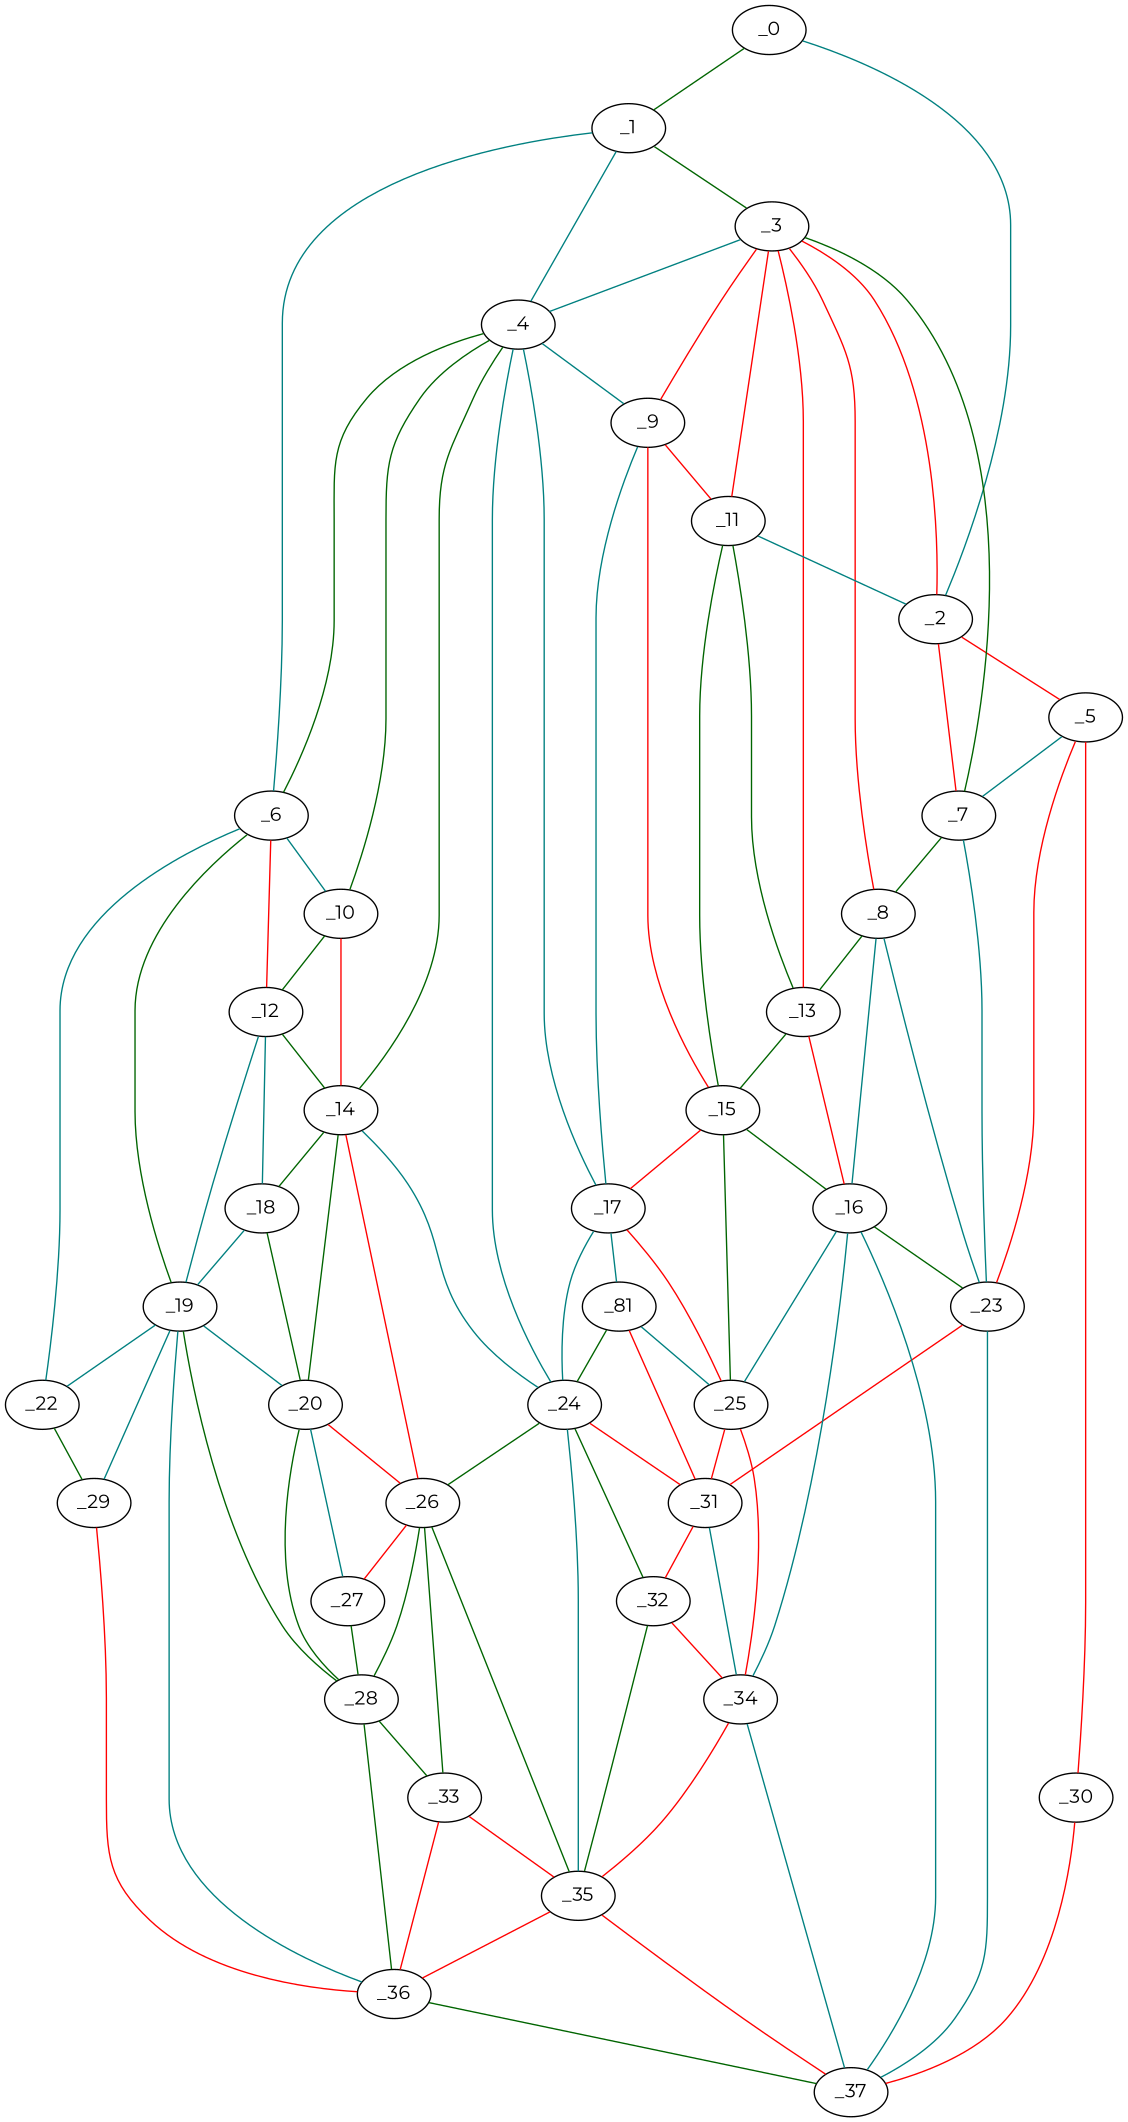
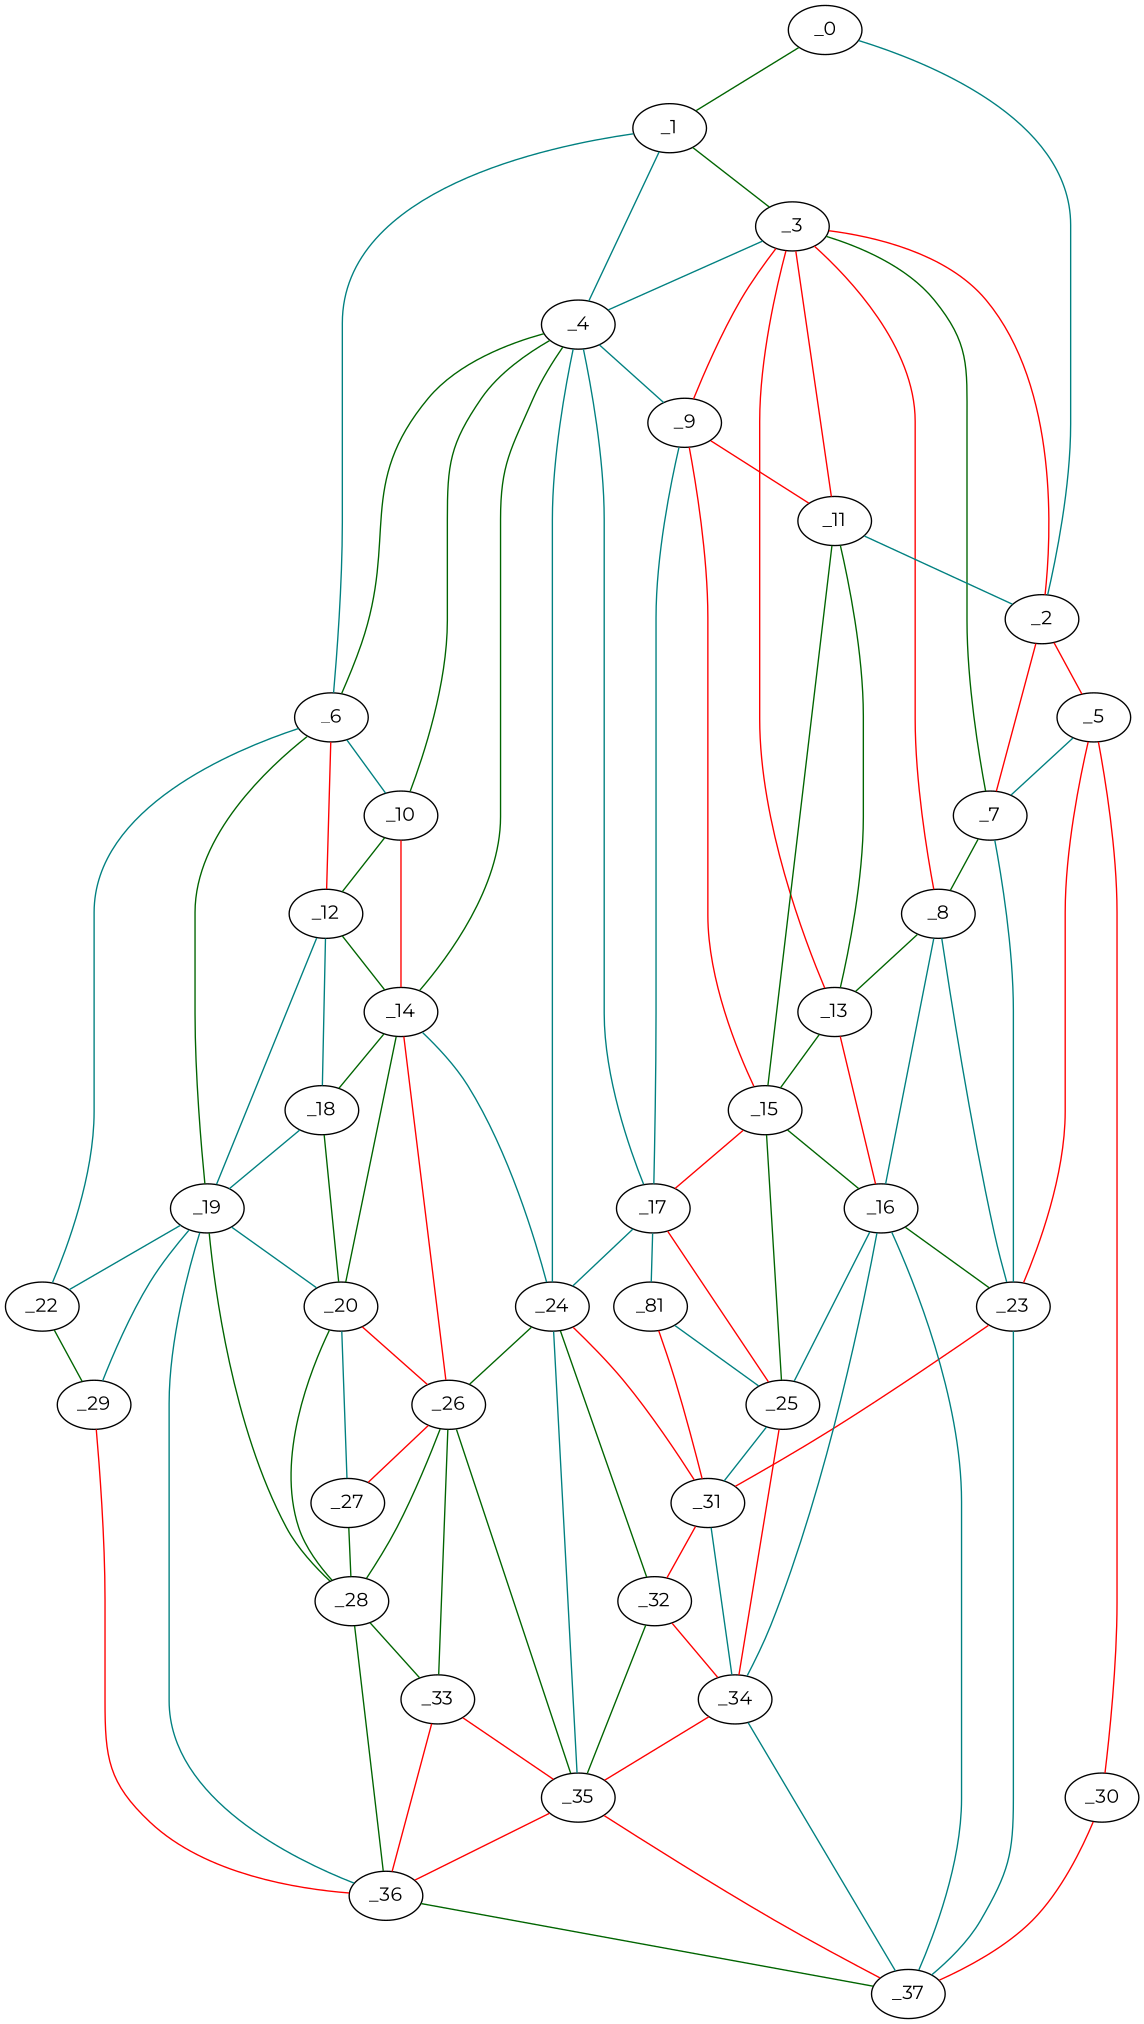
(592, 1356) -> none
(718, 1454) -> (745, 1454)
